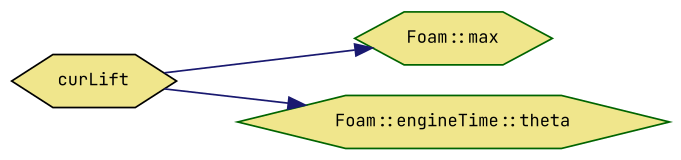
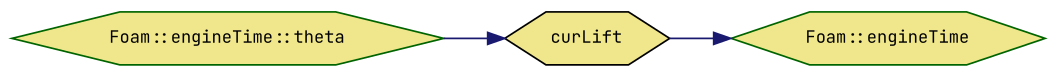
(454, 38) -> (888, 38)
(226, 96) -> (466, 38)
